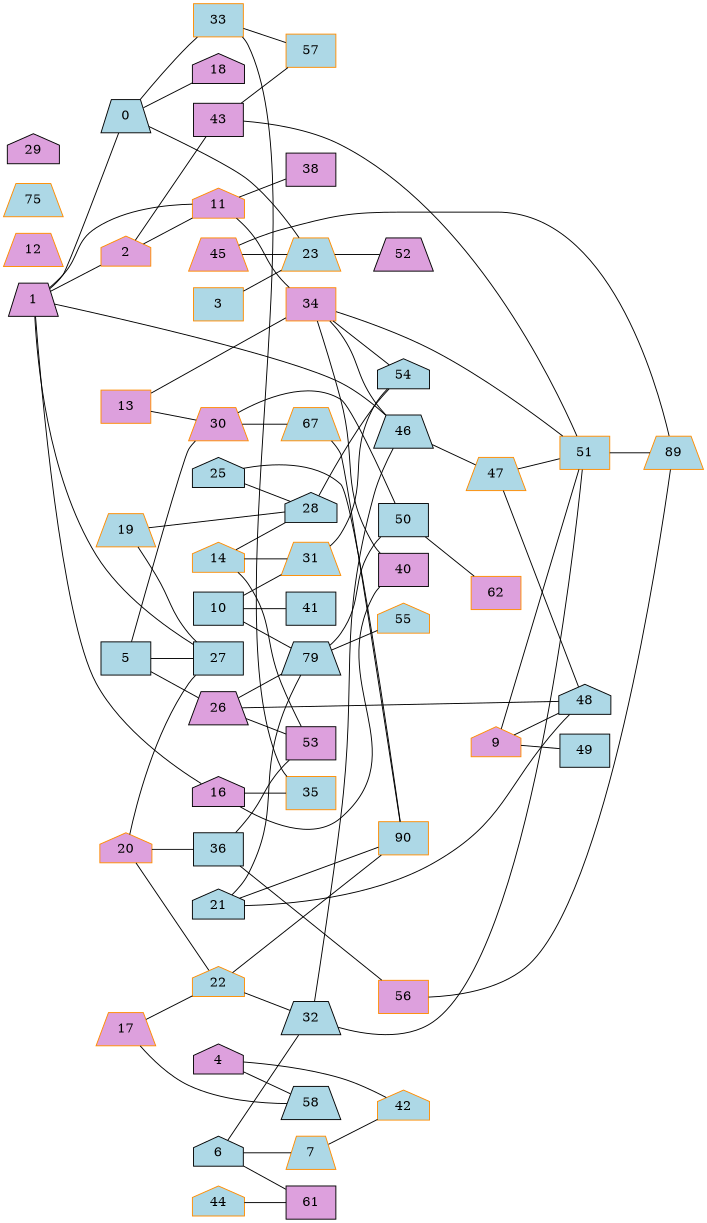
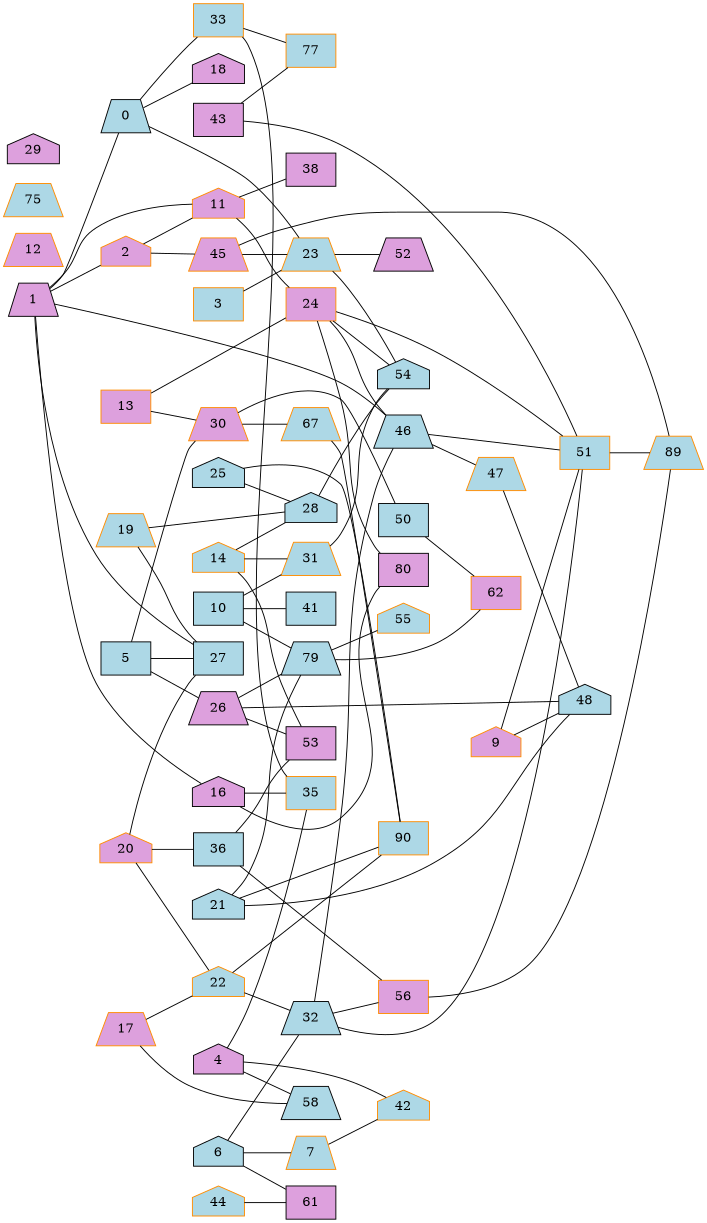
(311, 51) -> (311, 51)
(171, 188) -> (173, 254)
(311, 304) -> (311, 304)
none -> (367, 315)
(539, 464) -> (494, 442)
(403, 570) -> (403, 570)
(357, 592) -> (414, 651)
(585, 751) -> none
none -> (275, 932)
none -> (356, 1008)
